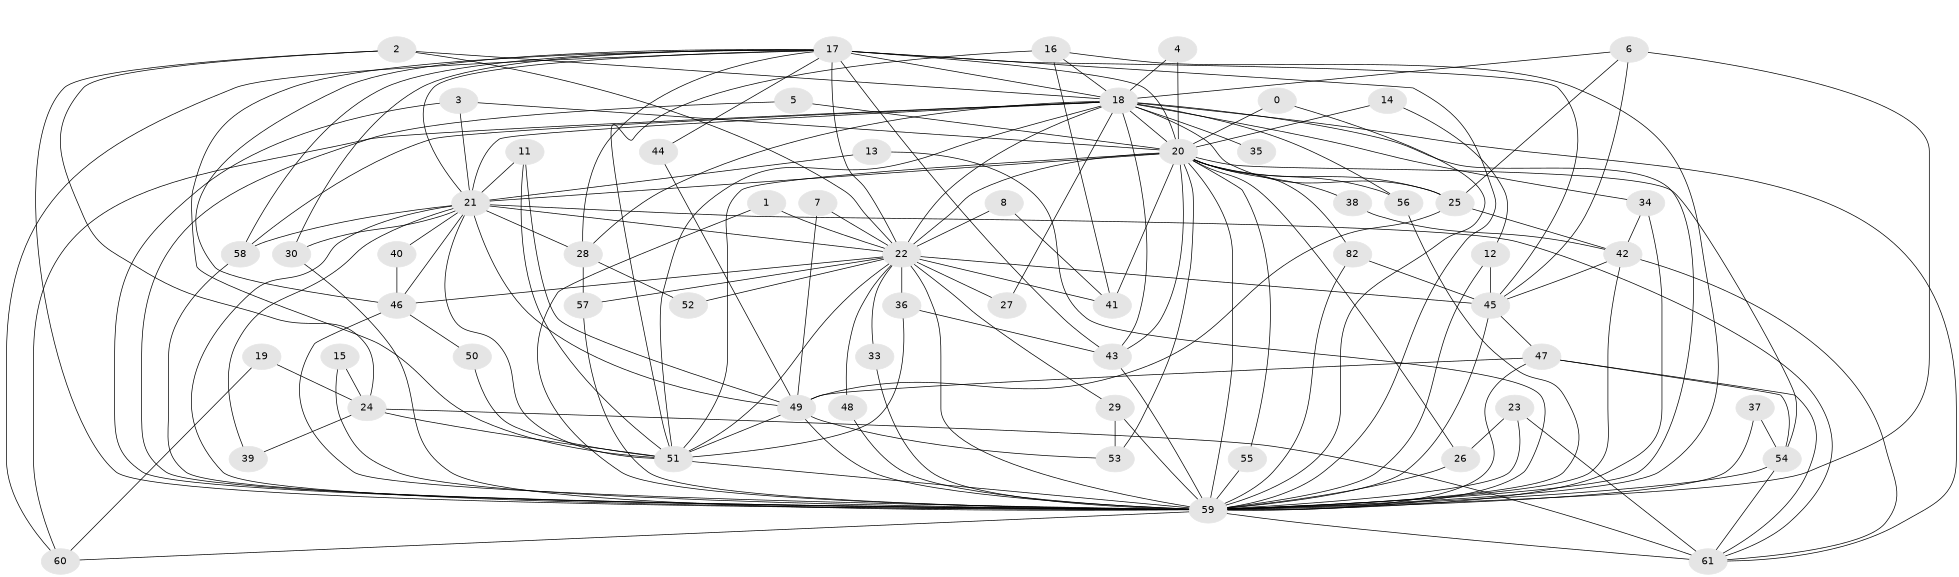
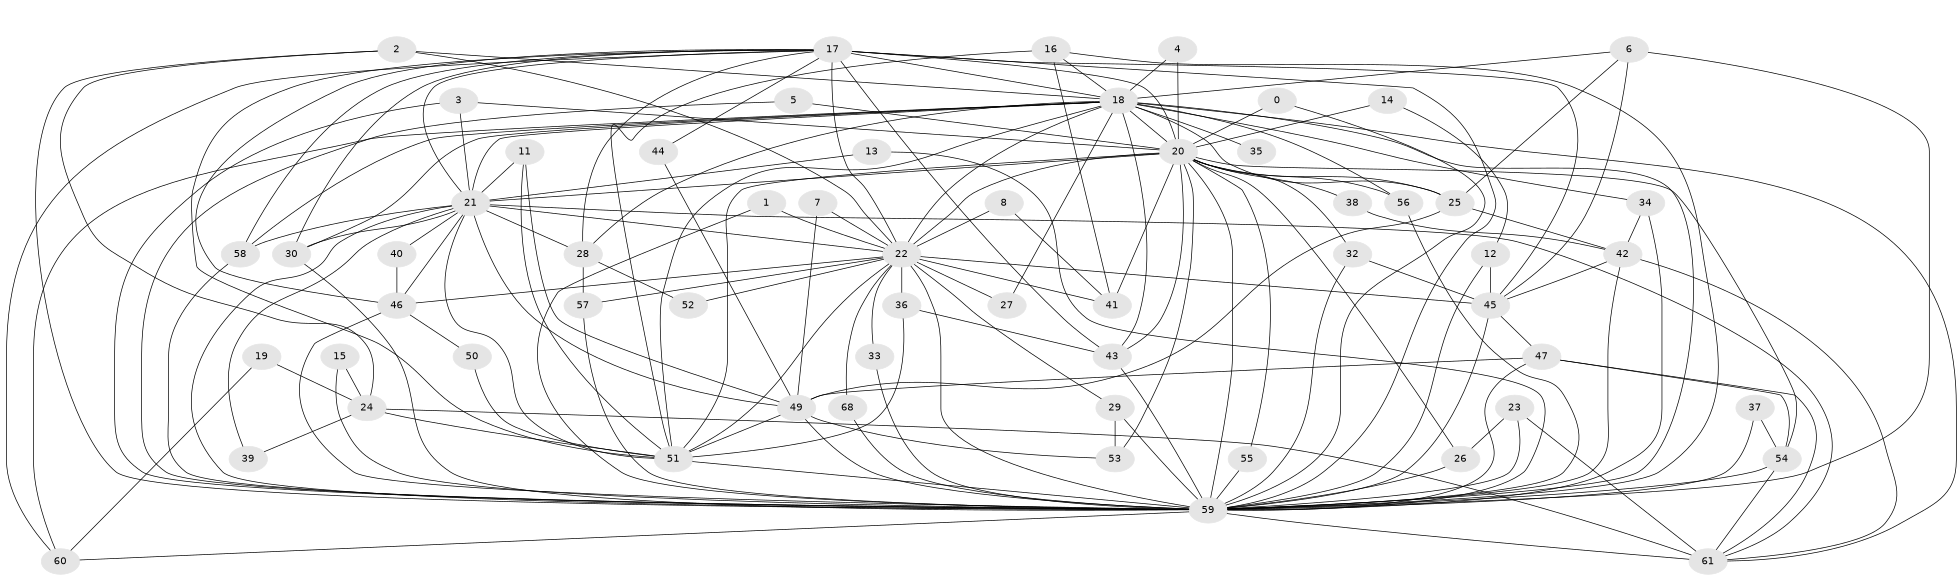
none -> (481, 139)
(1353, 254) -> (1353, 254)
(848, 408) -> (848, 408)
